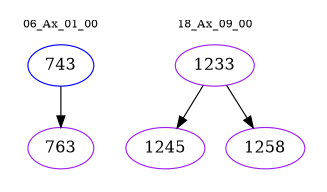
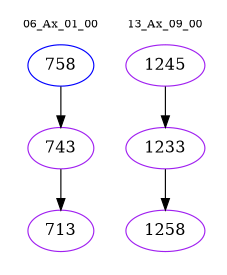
(215, 25) -> (165, 25)
none -> (61, 65)
(61, 65) -> (61, 148)
(193, 102) -> (165, 101)
(61, 148) -> (61, 231)
